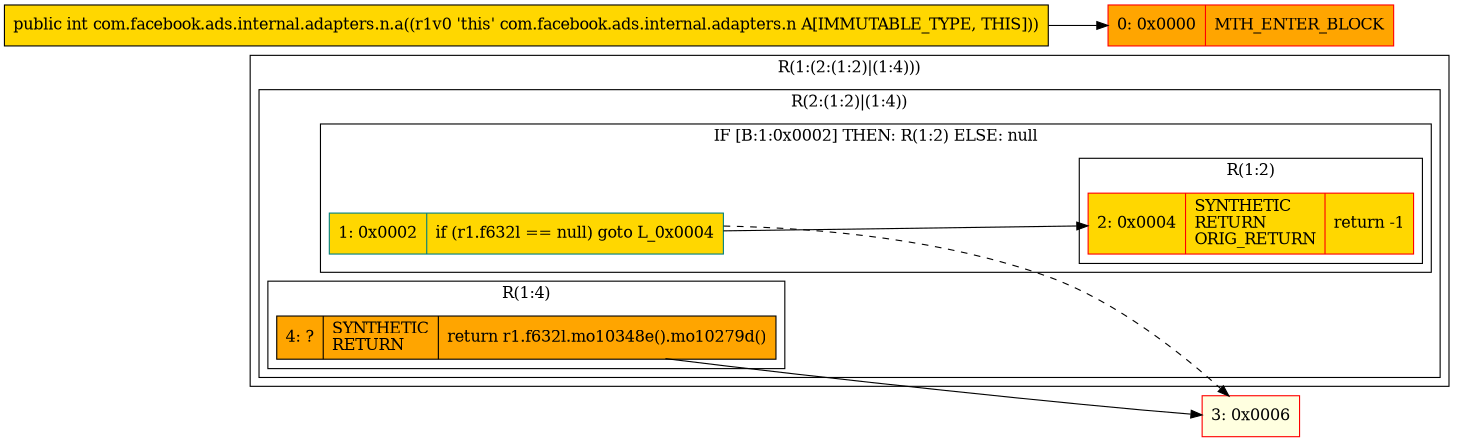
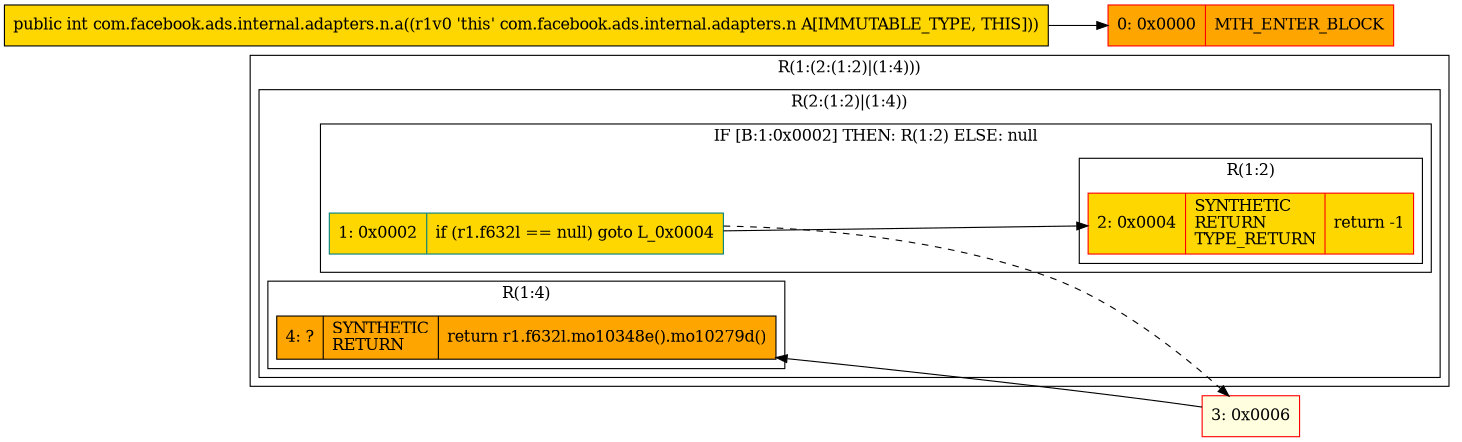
(1255, 240) -> (1255, 240)
(980, 394) -> (1099, 394)
